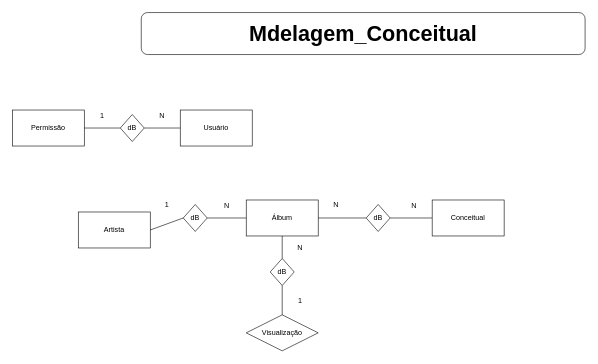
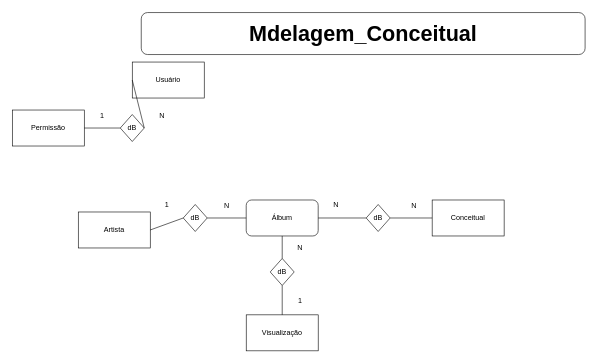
(216, 128) -> (168, 80)
(282, 218) -> (282, 218)
(282, 333) -> (282, 333)
